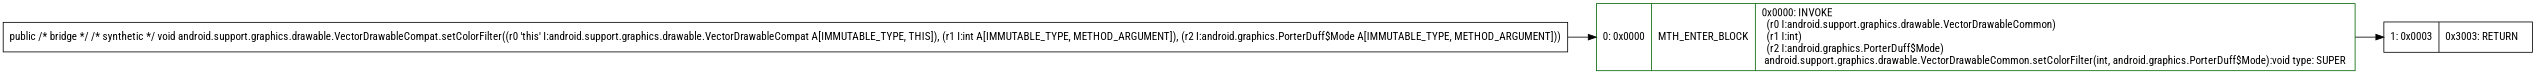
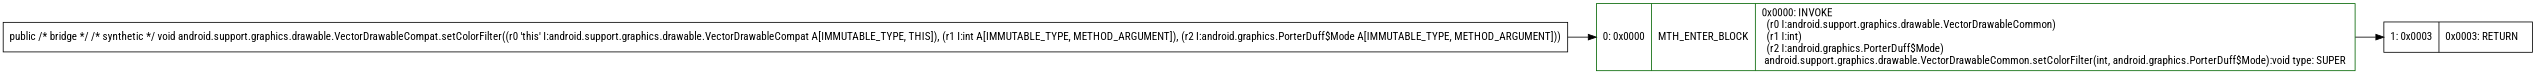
(2486, 37) -> (2486, 37)
